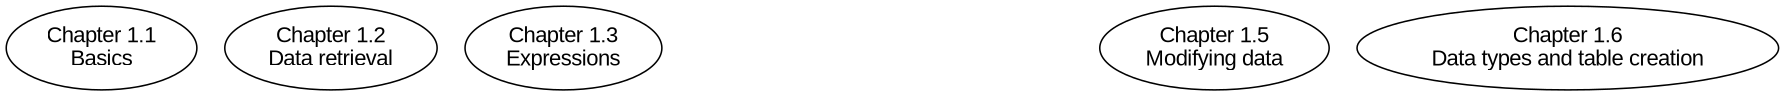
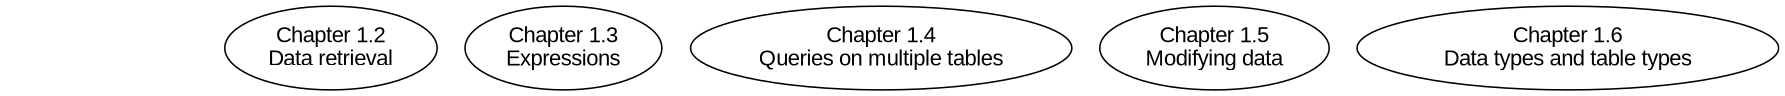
(102, 48) -> none
none -> (881, 48)
(1568, 48) -> (1568, 48)
